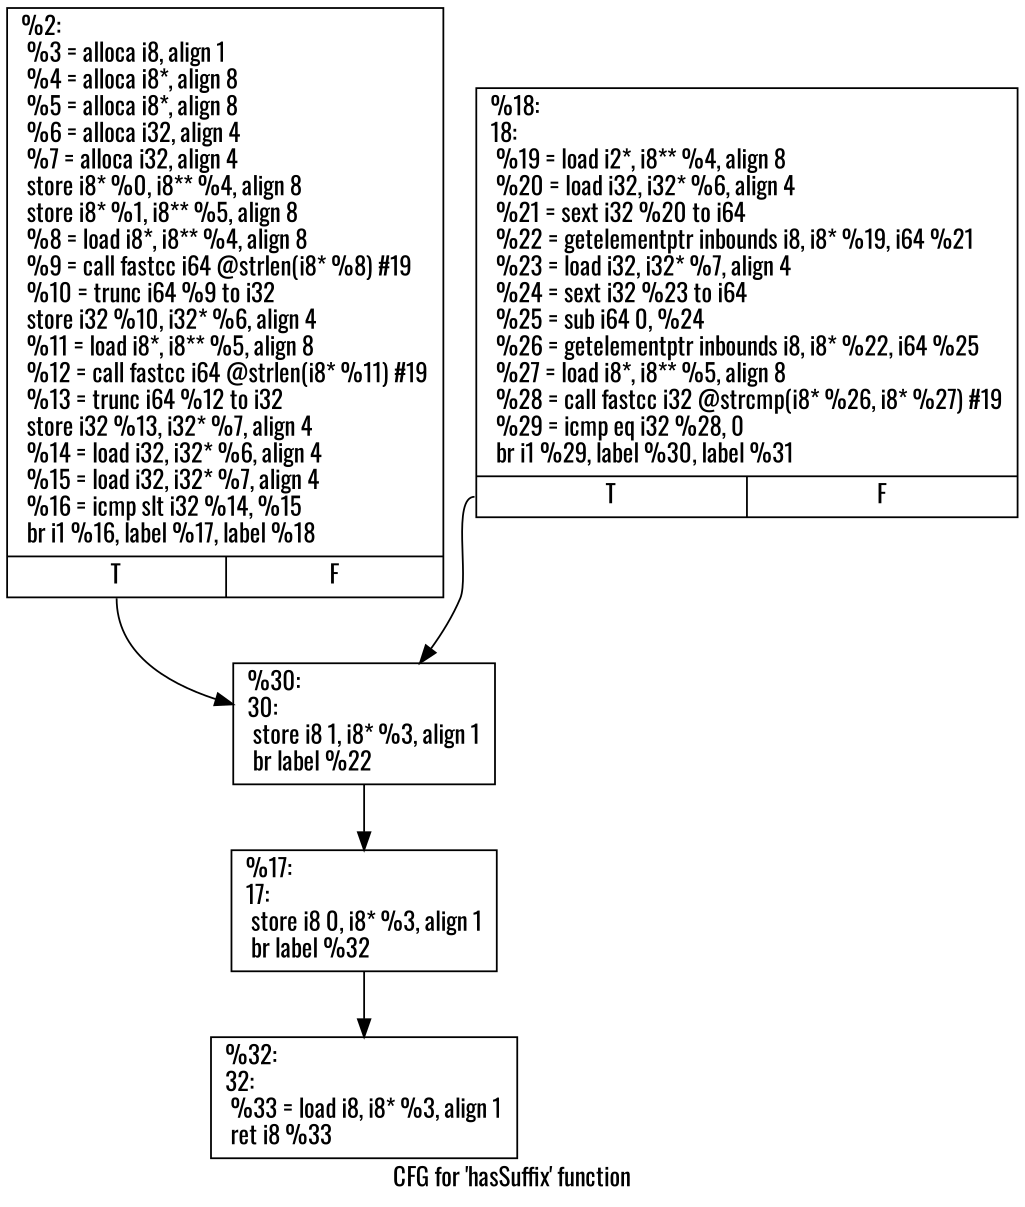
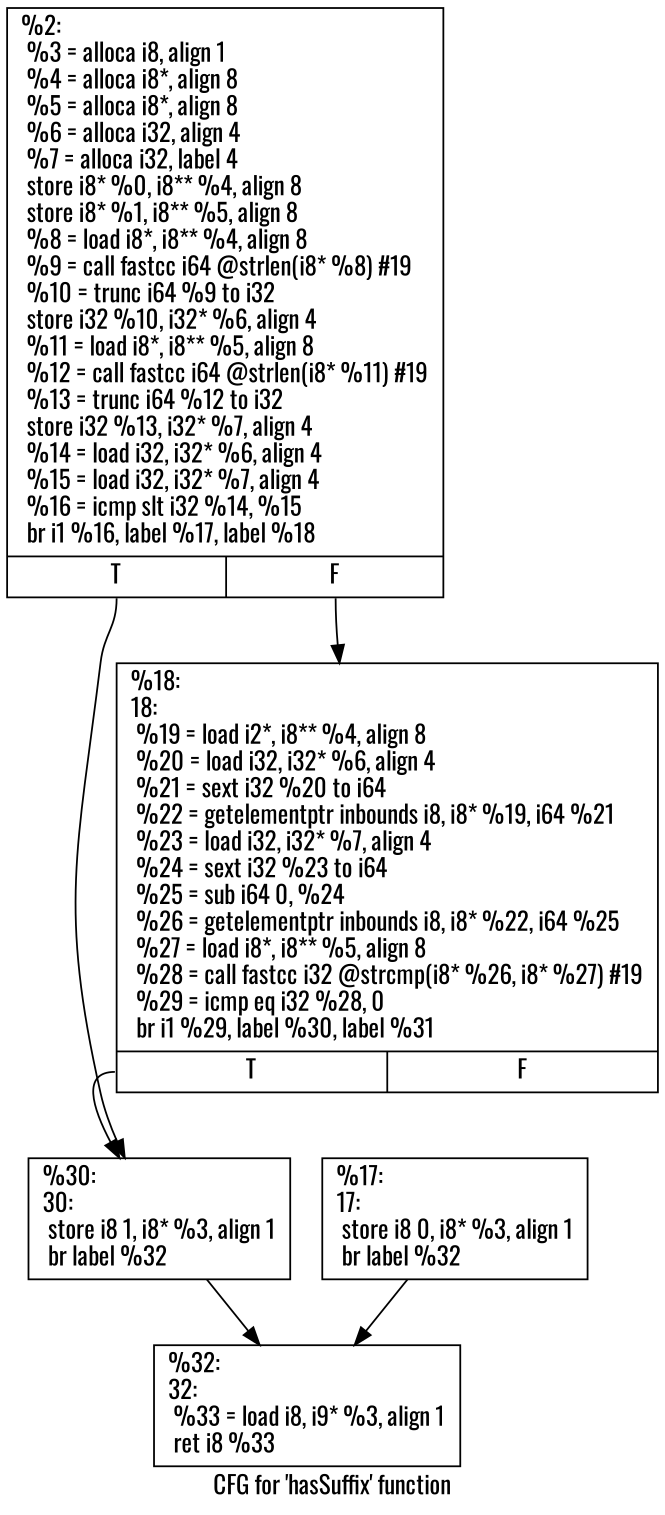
(130, 161) -> (130, 161)
none -> (336, 622)
(310, 763) -> (105, 1258)
(364, 808) -> (228, 1305)
(364, 1110) -> (307, 1418)
